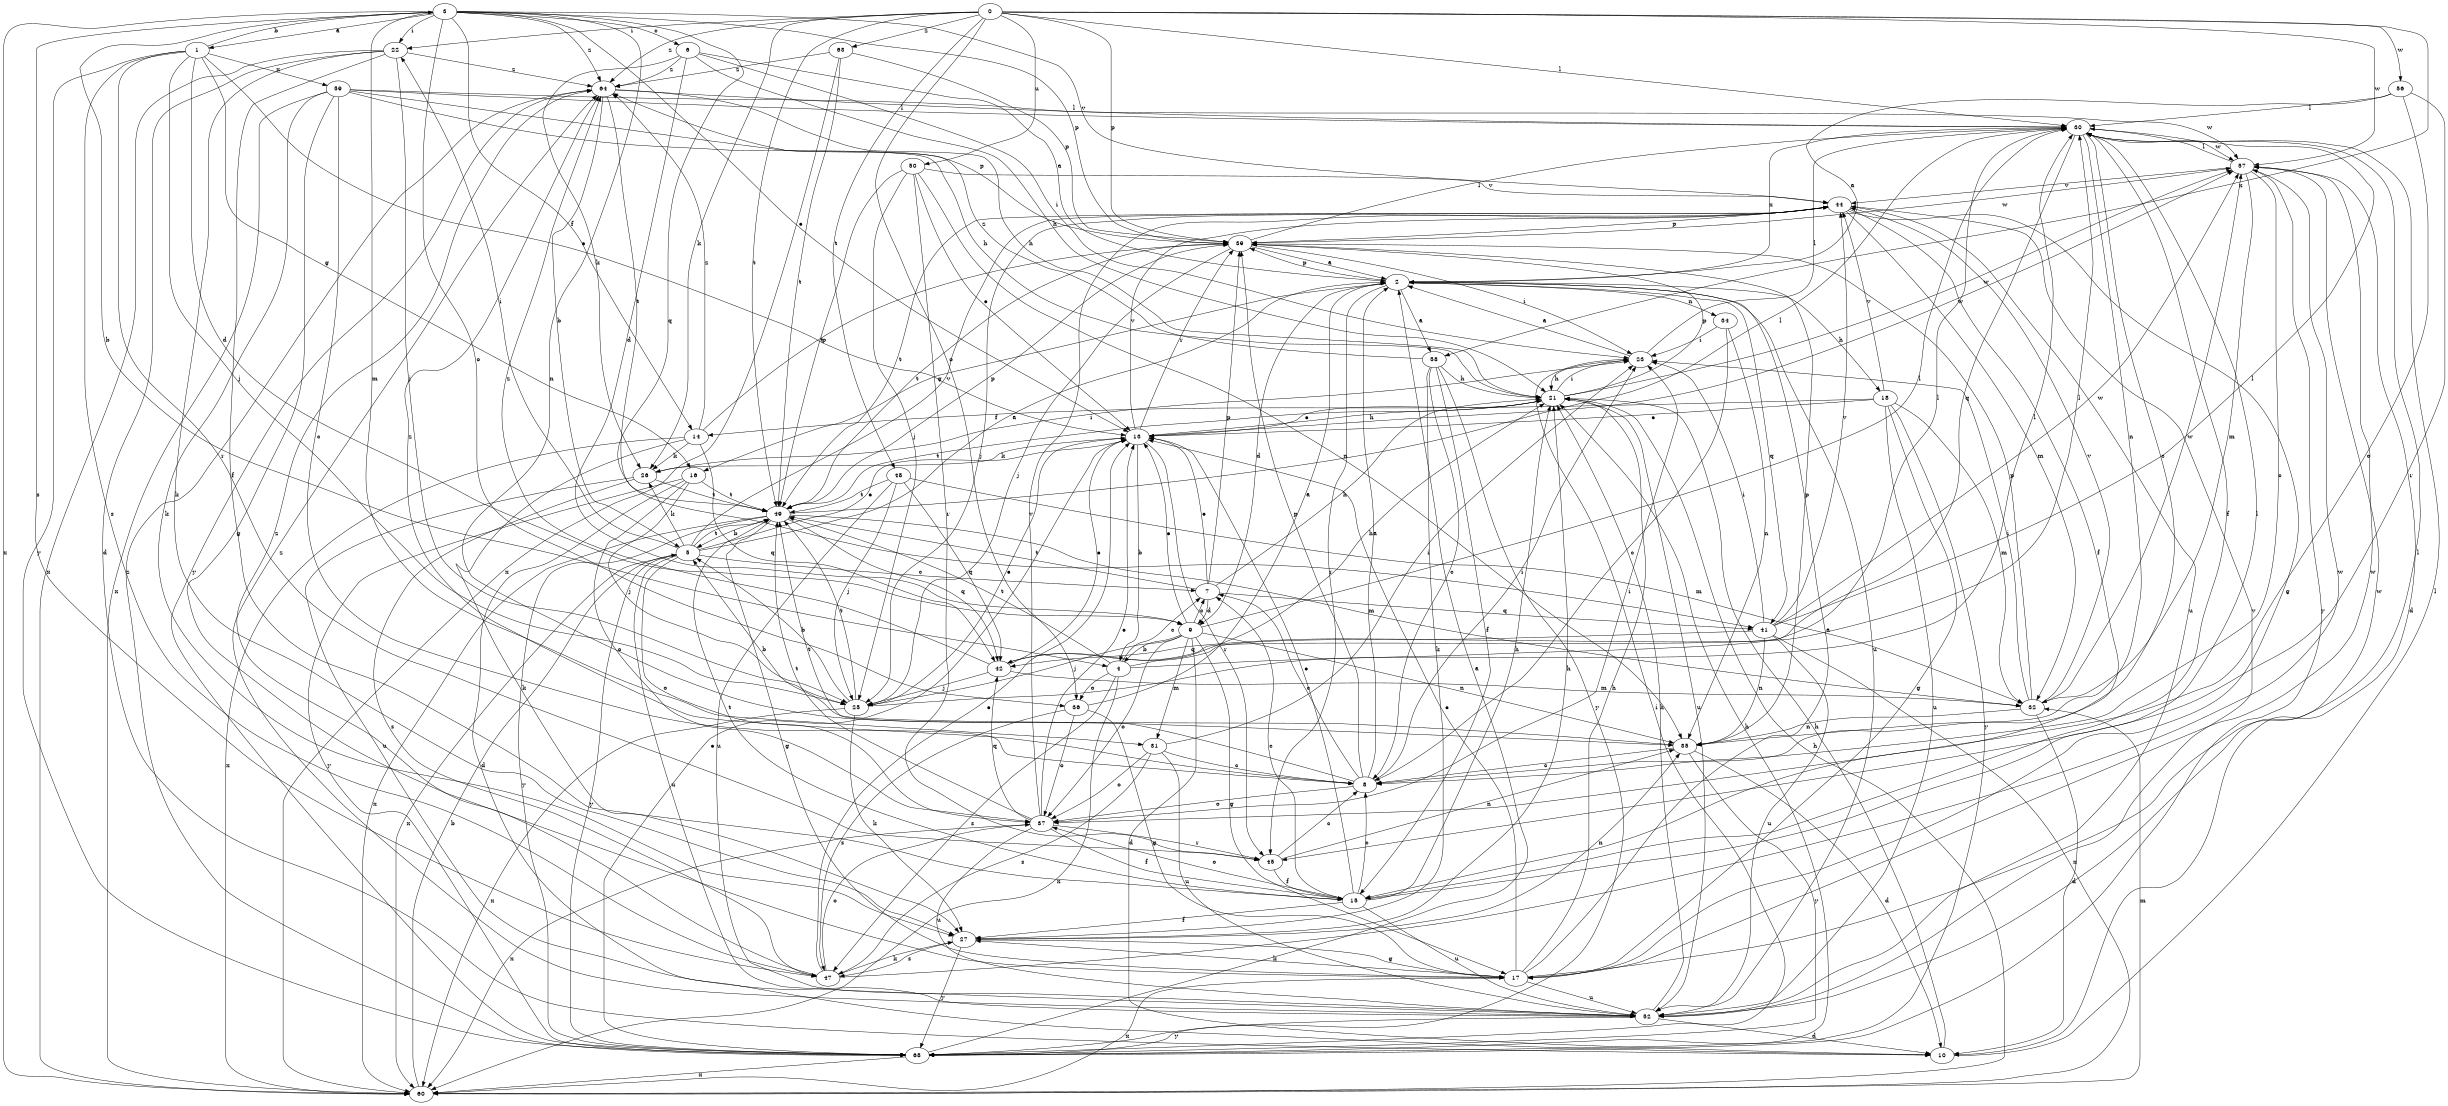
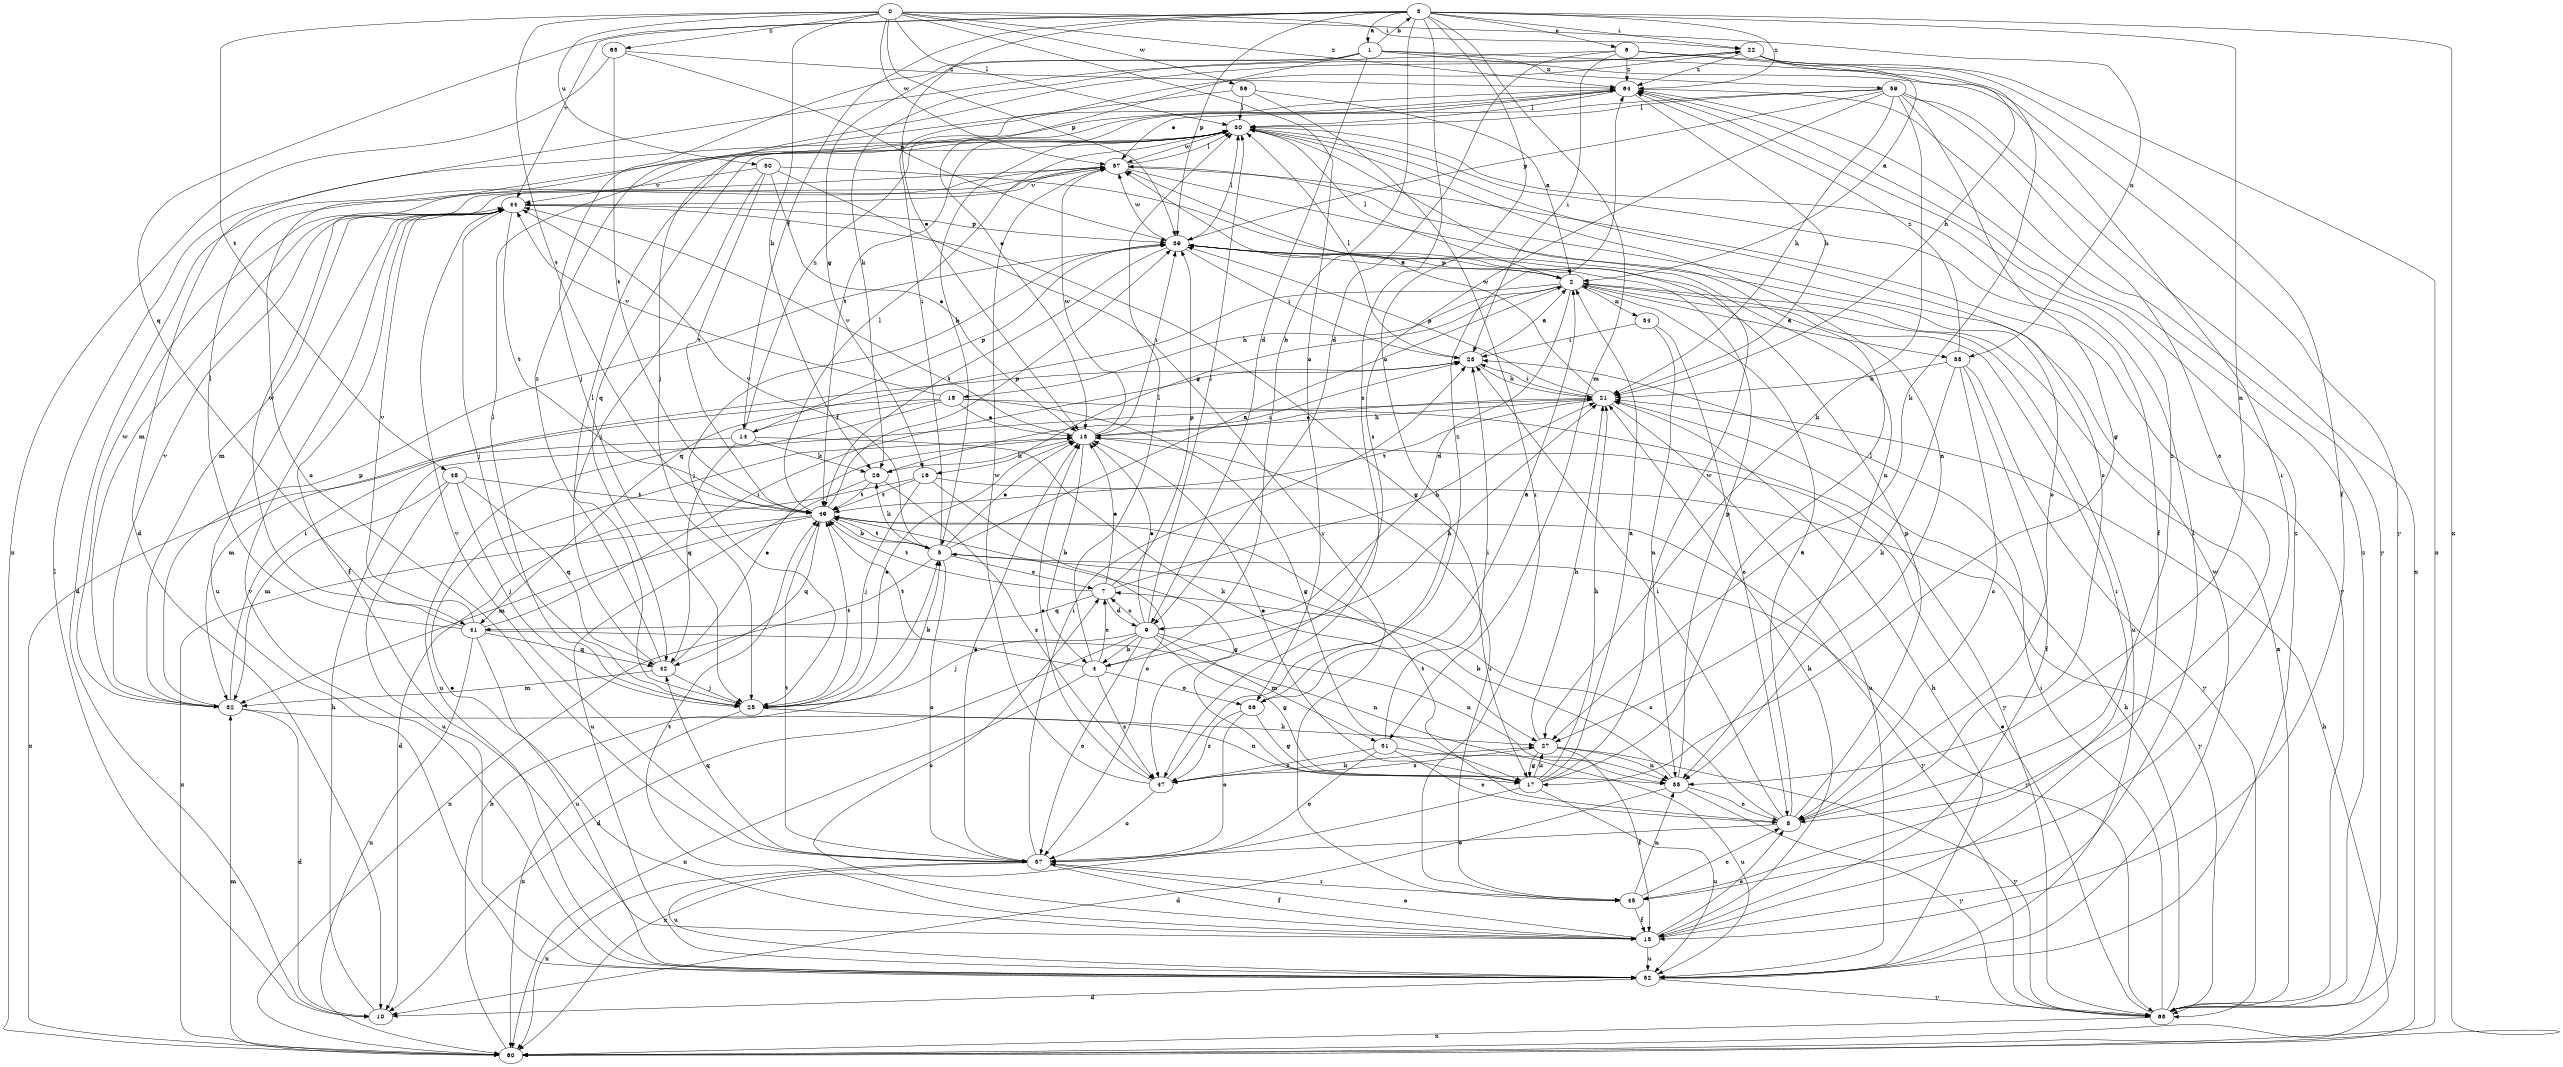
(2210, 128) -> (1174, 128)
(1771, 205) -> (1365, 205)
(180, 675) -> (1385, 347)
(1161, 920) -> (1632, 820)
(1025, 997) -> none
